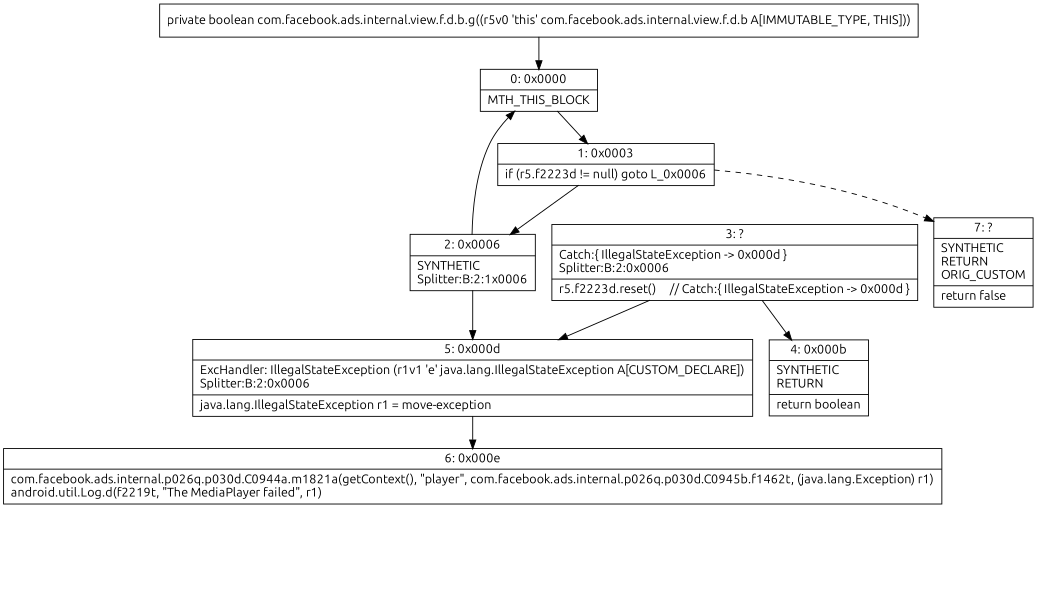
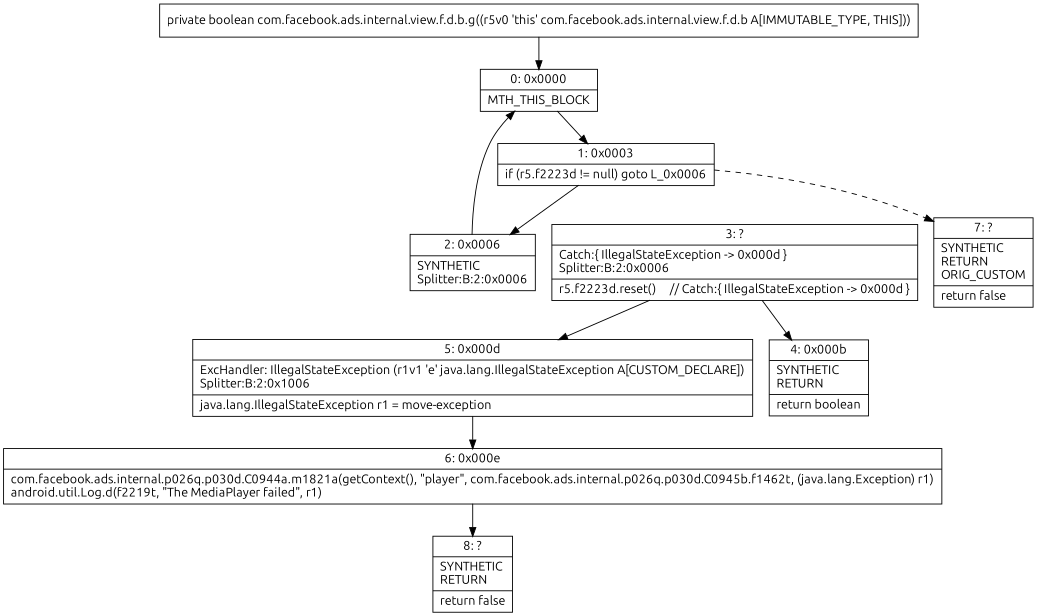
(473, 280) -> (473, 280)
(473, 310) -> none
(255, 384) -> (255, 384)
none -> (473, 574)
